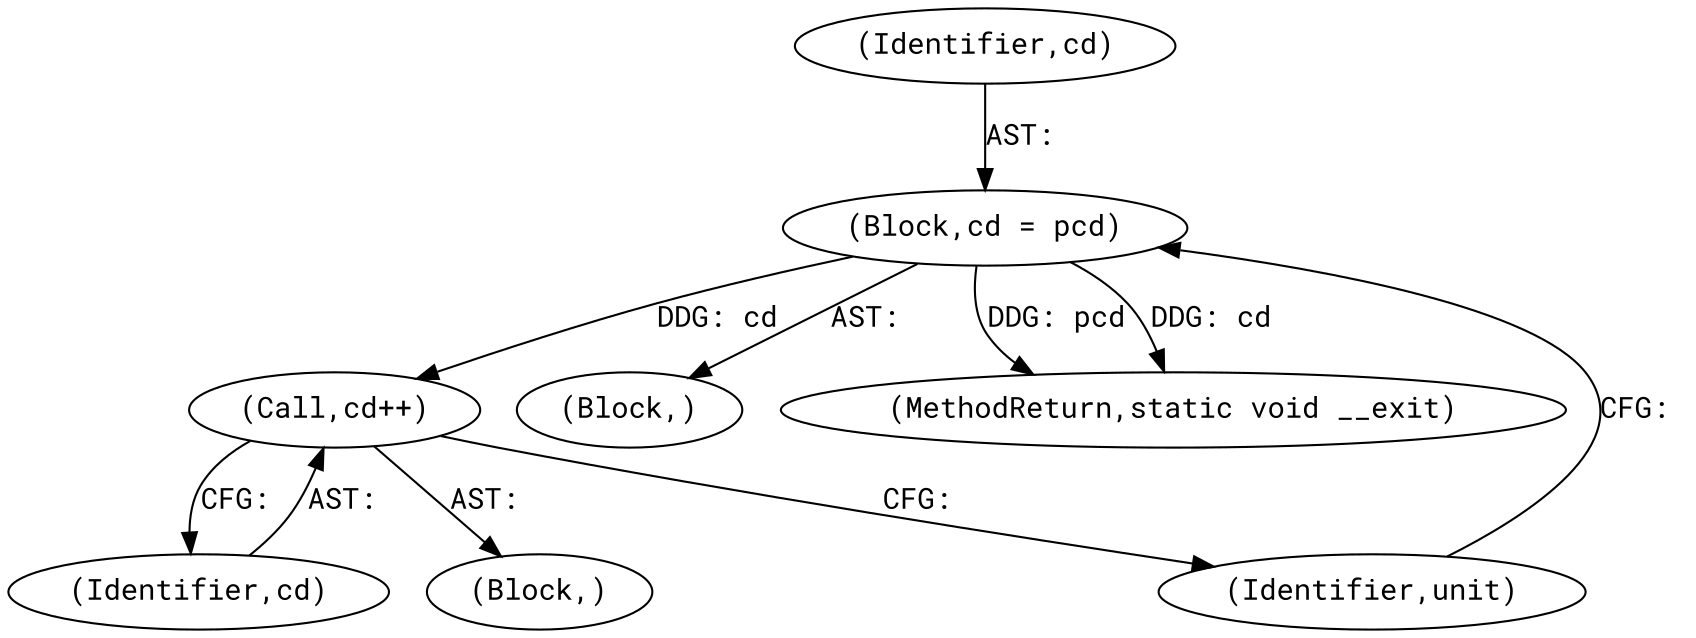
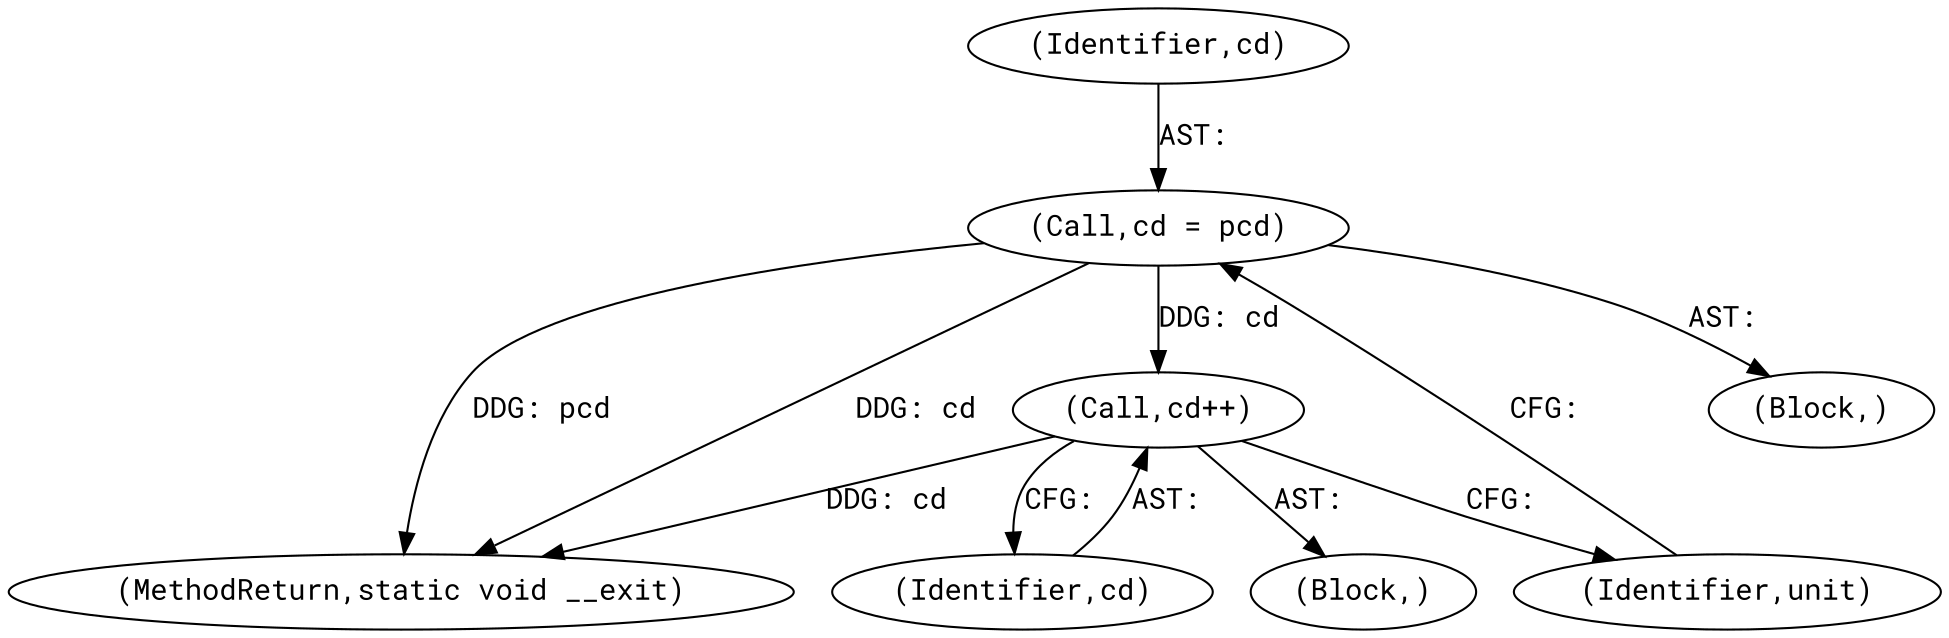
(985, 228) -> (1158, 228)
none -> (809, 494)
